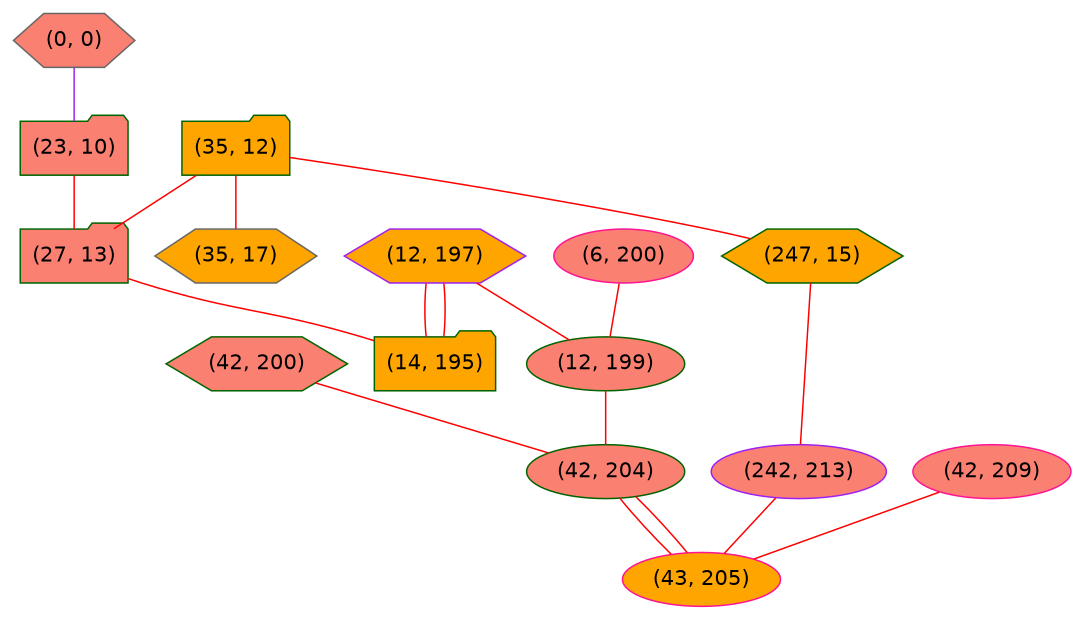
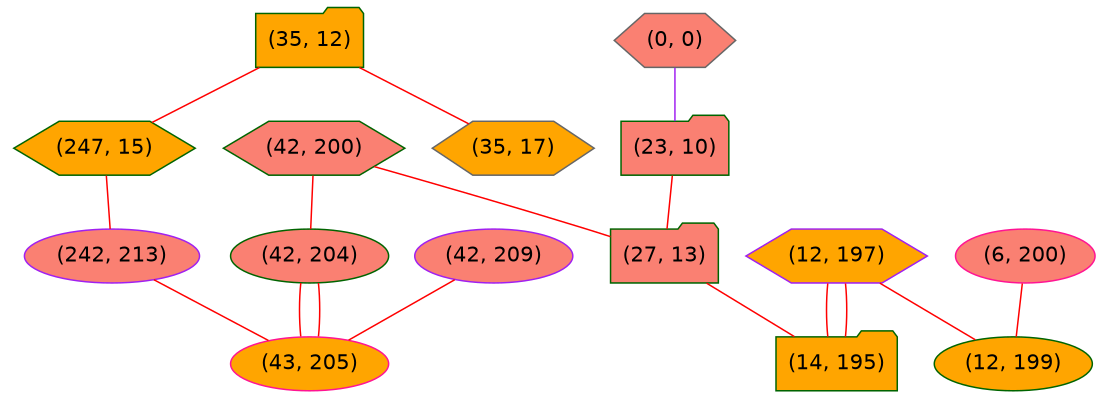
(155, 202) -> (493, 201)
(606, 364) -> (1013, 364)
(606, 418) -> none
(992, 472) -> (494, 256)
